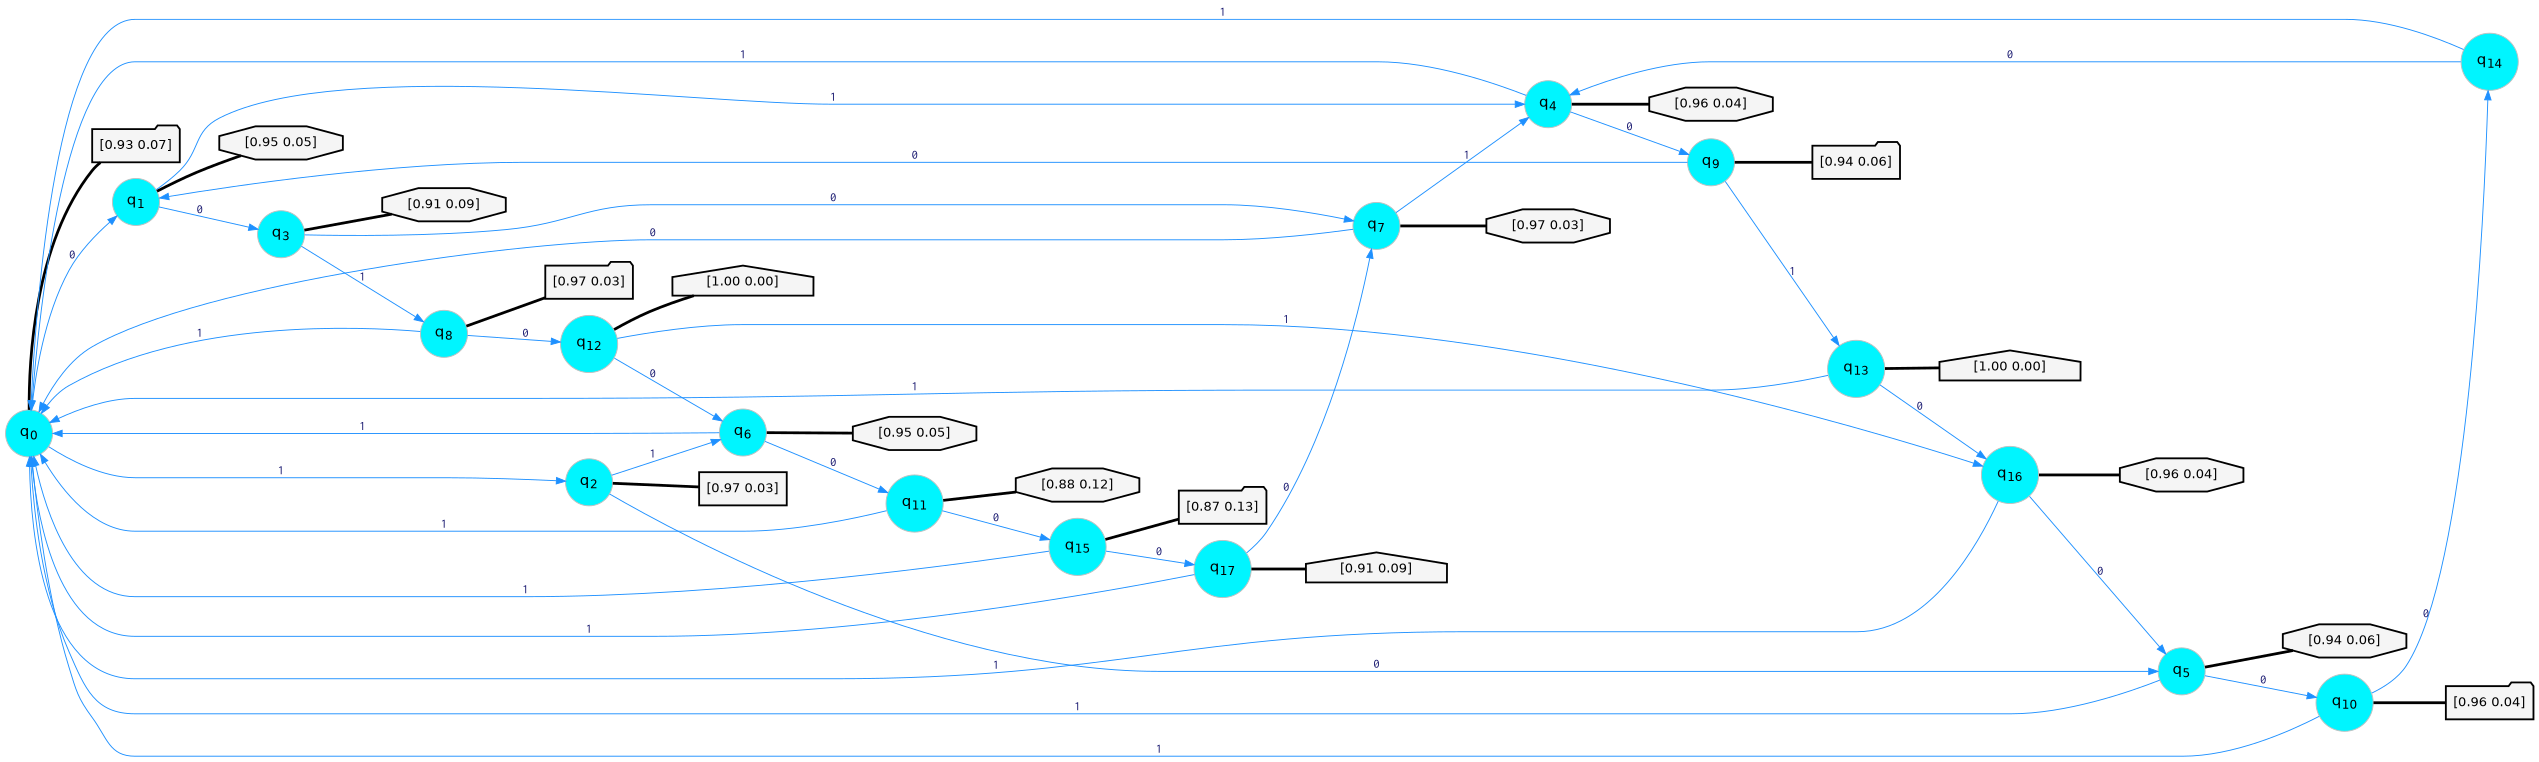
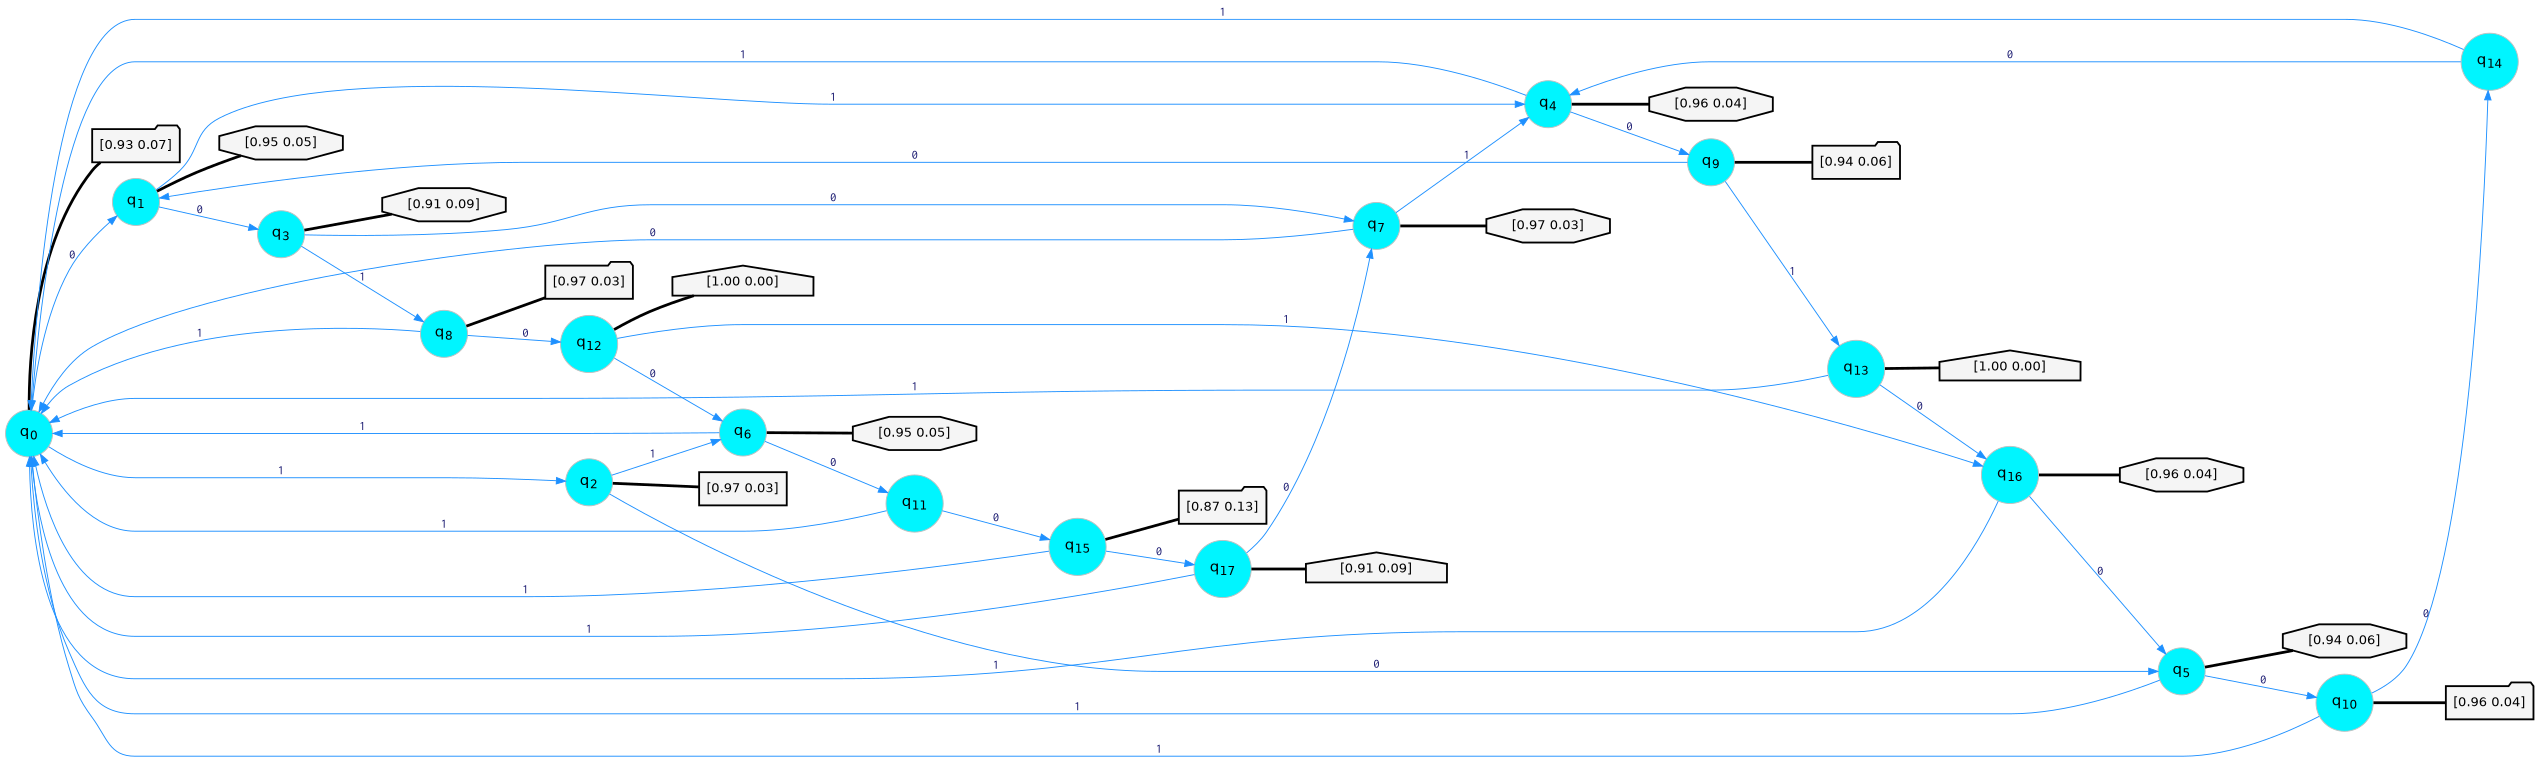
(1078, 485) -> none
